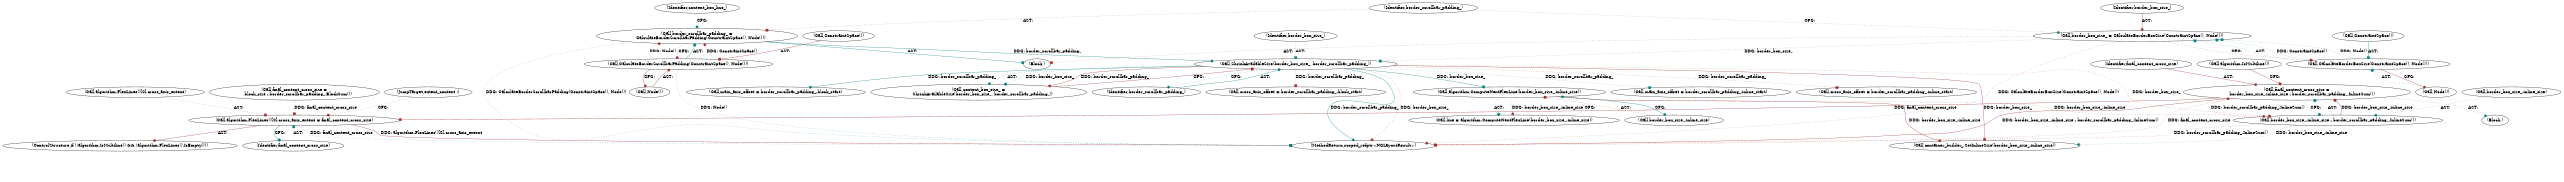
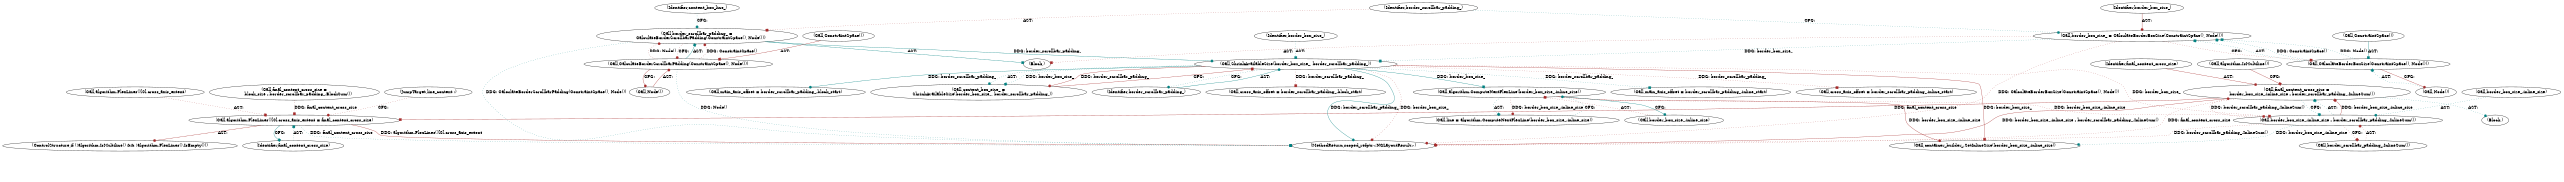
(428, 92) -> (428, 92)
none -> (2363, 146)
